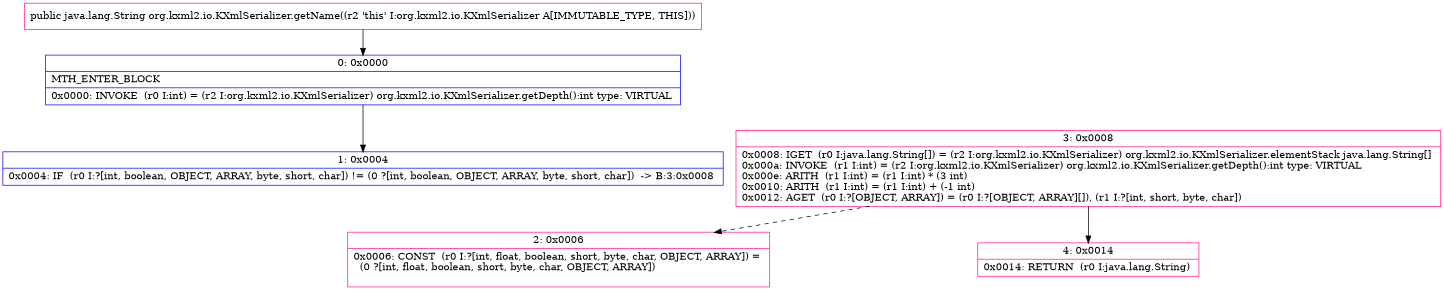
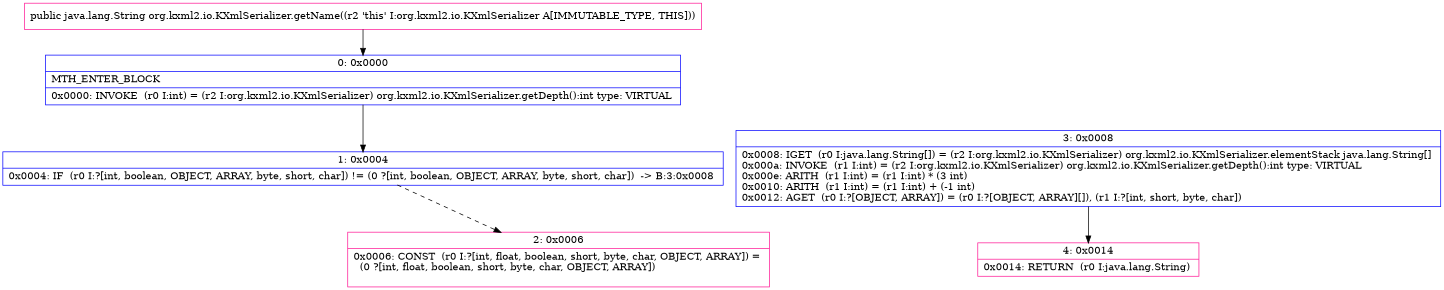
(1088, 169) -> (1088, 169)
(796, 219) -> (446, 207)
